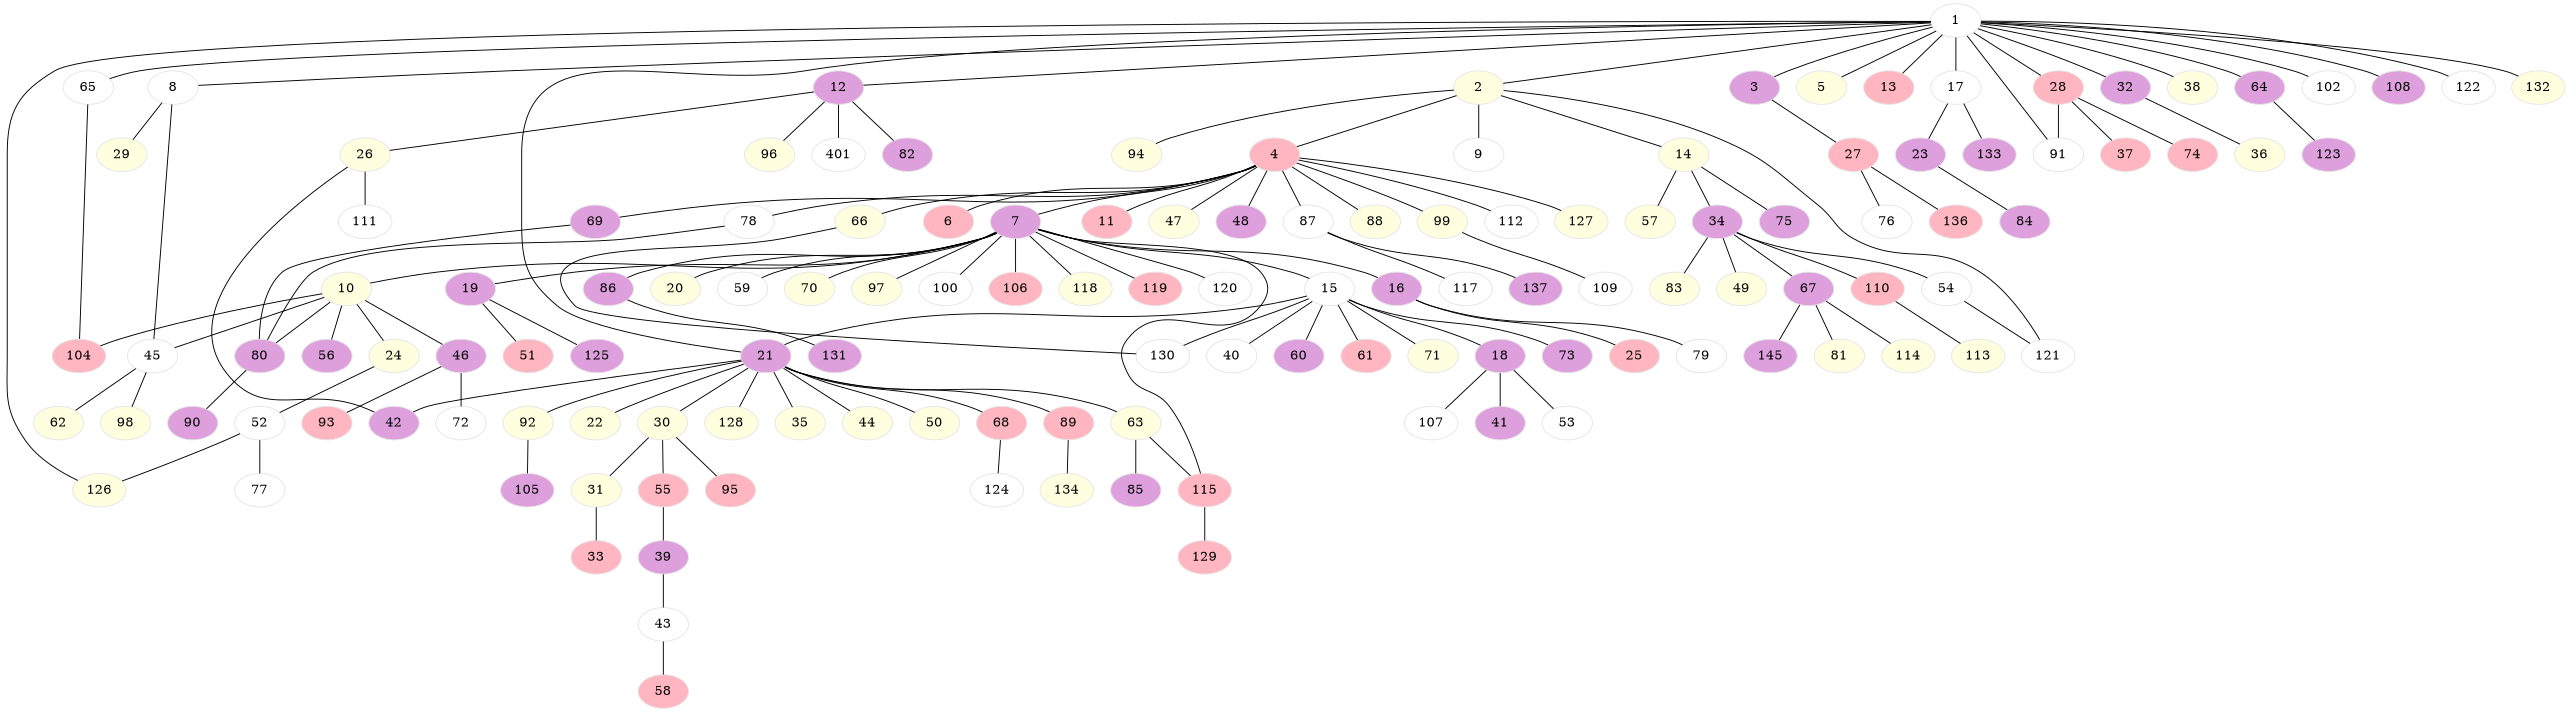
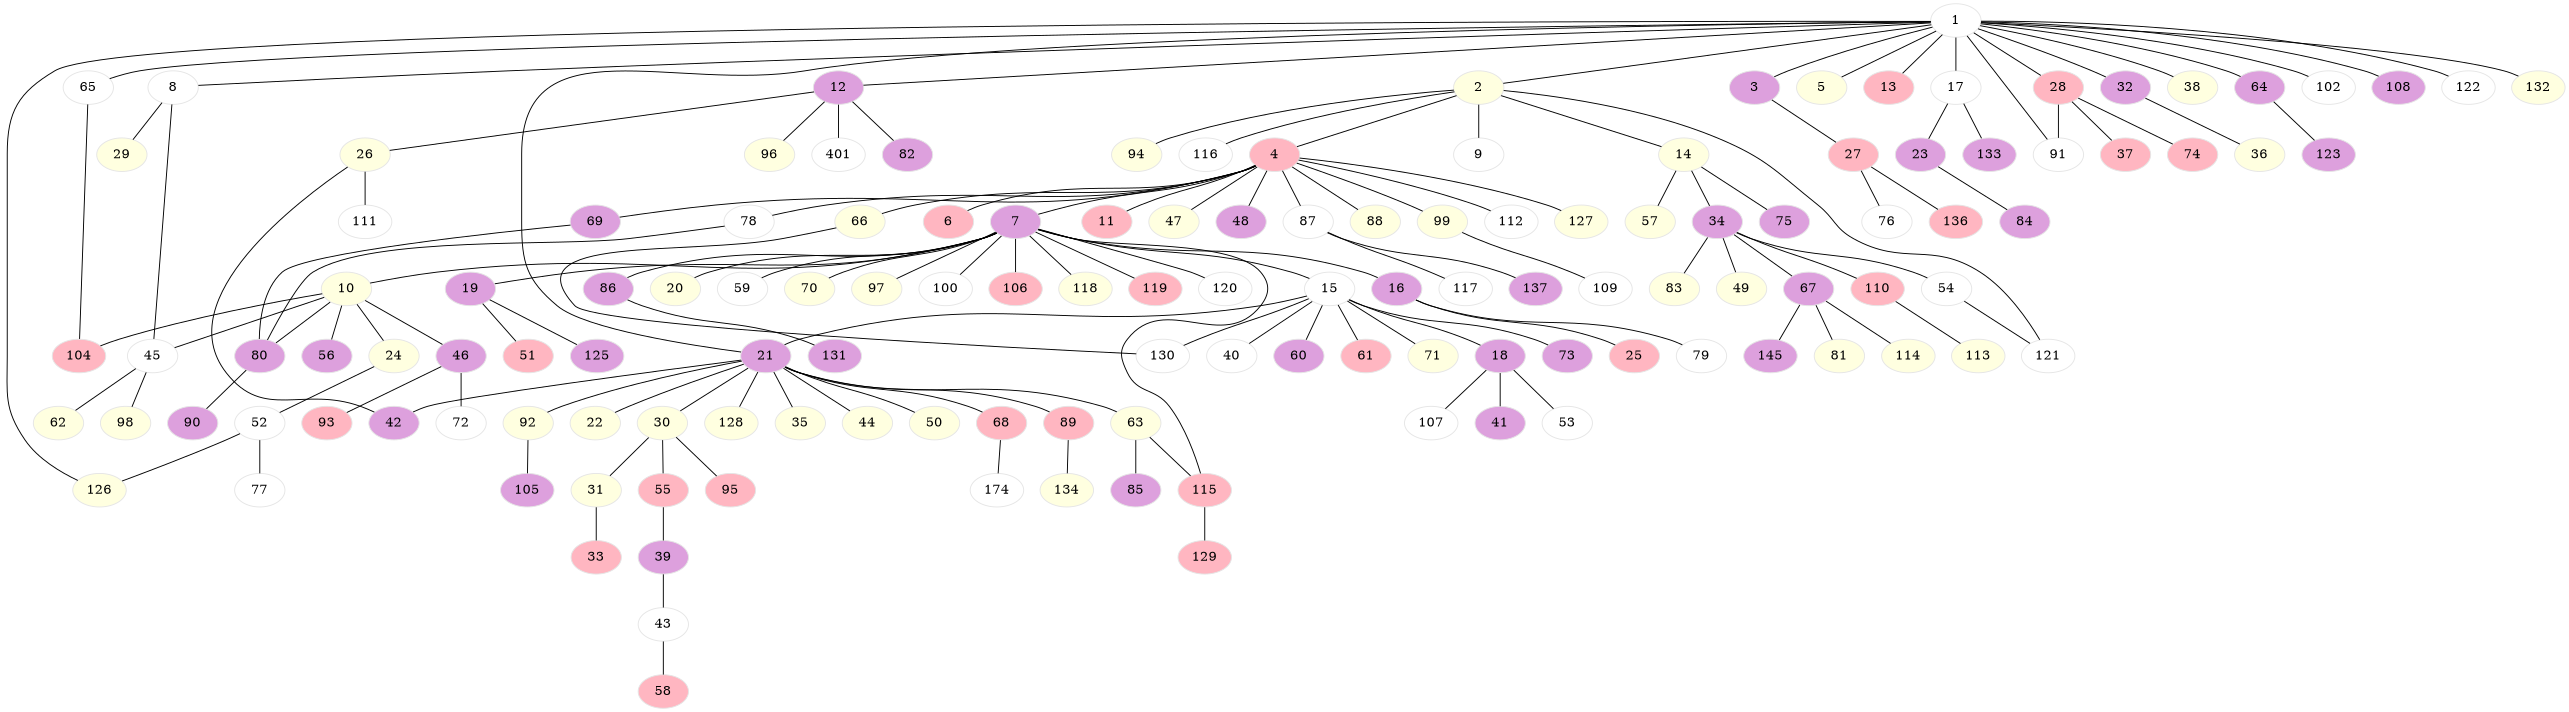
none -> (1206, 155)
(997, 490) -> (997, 490)
